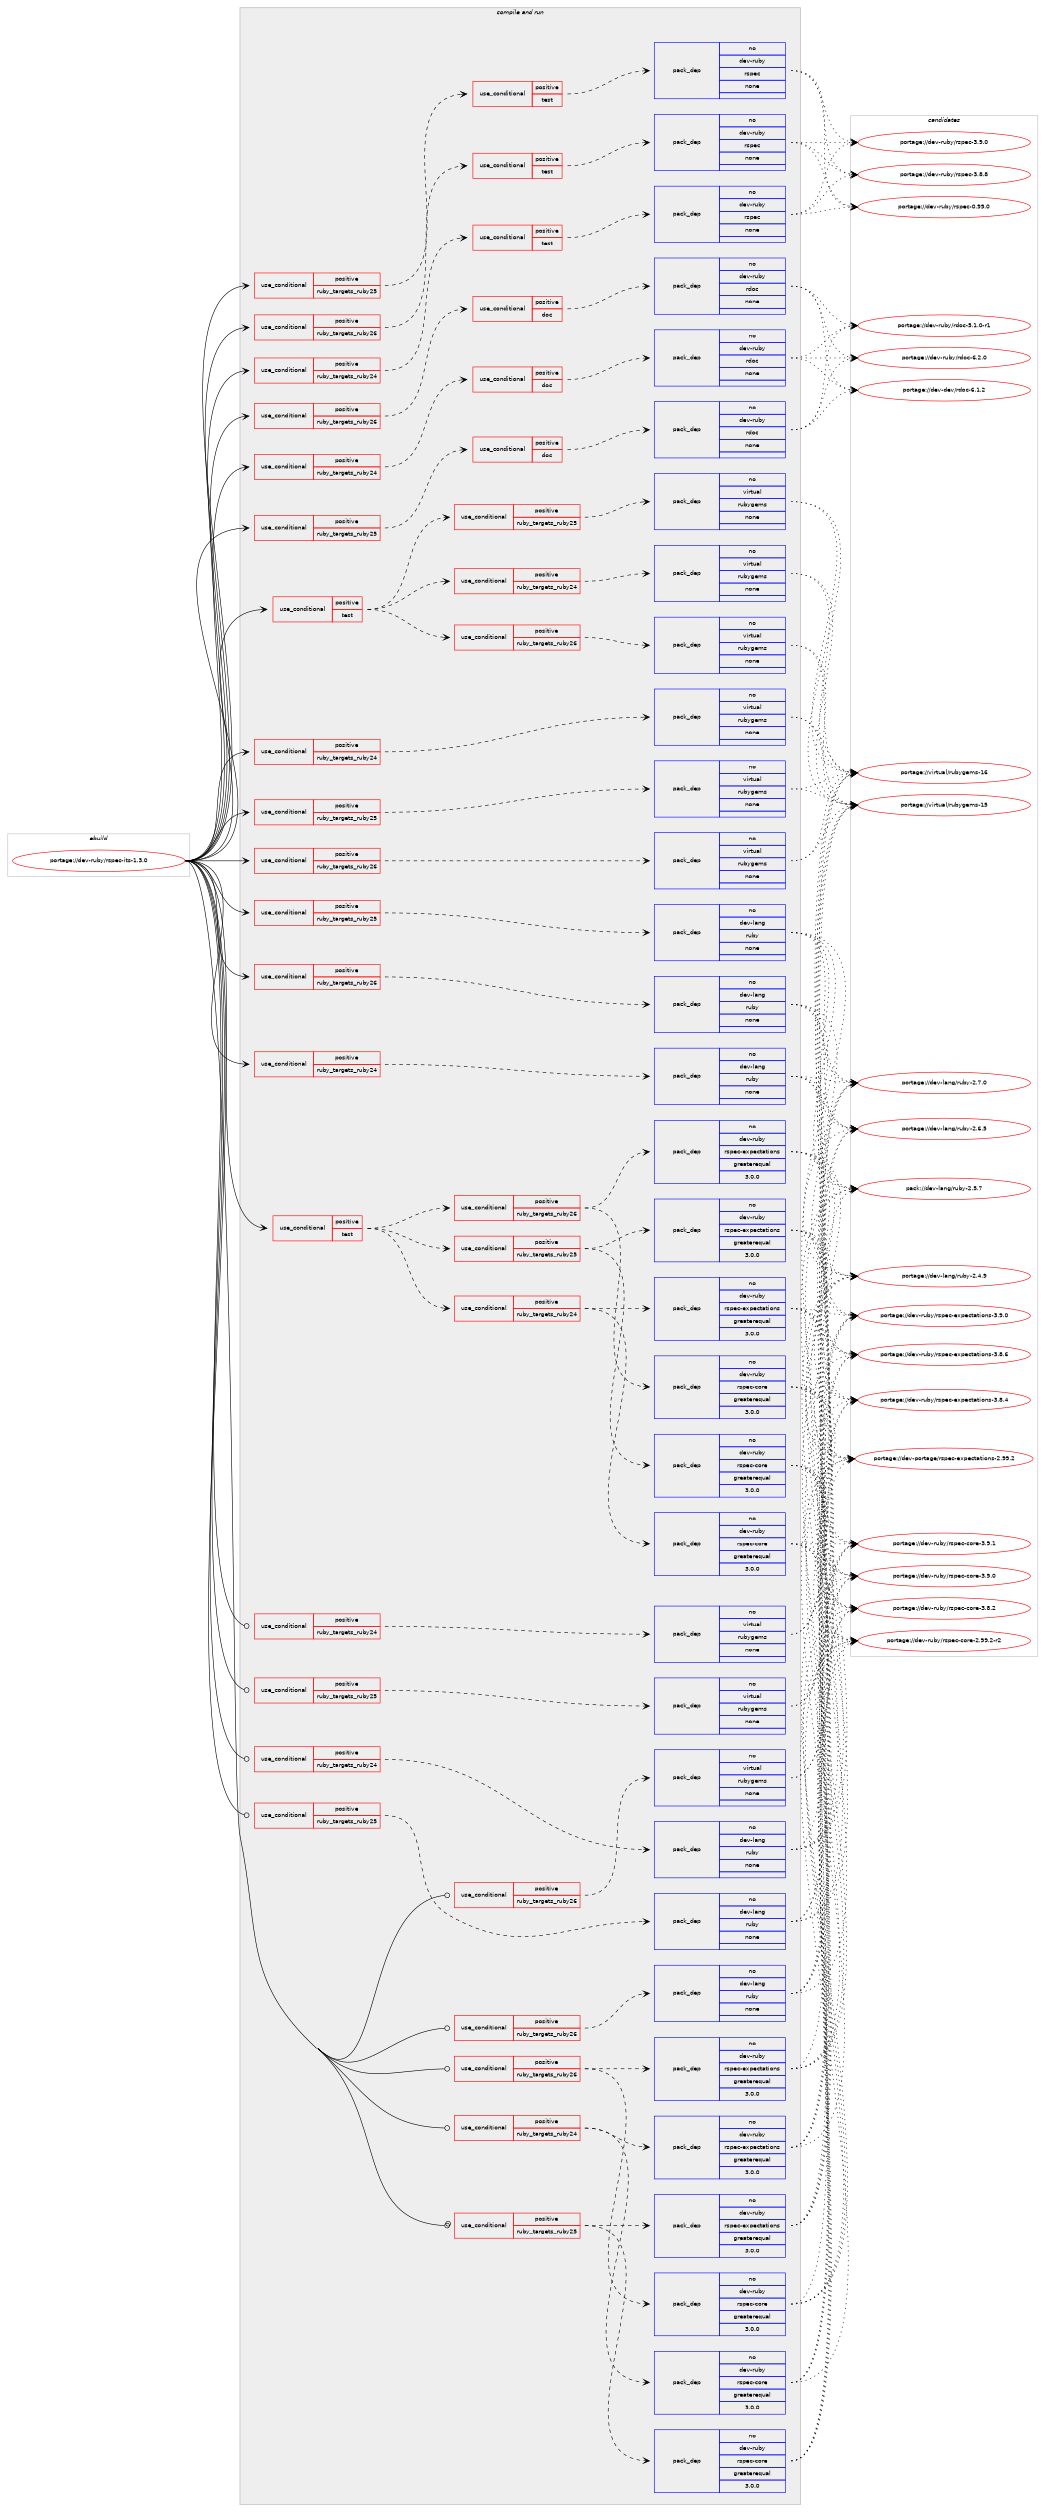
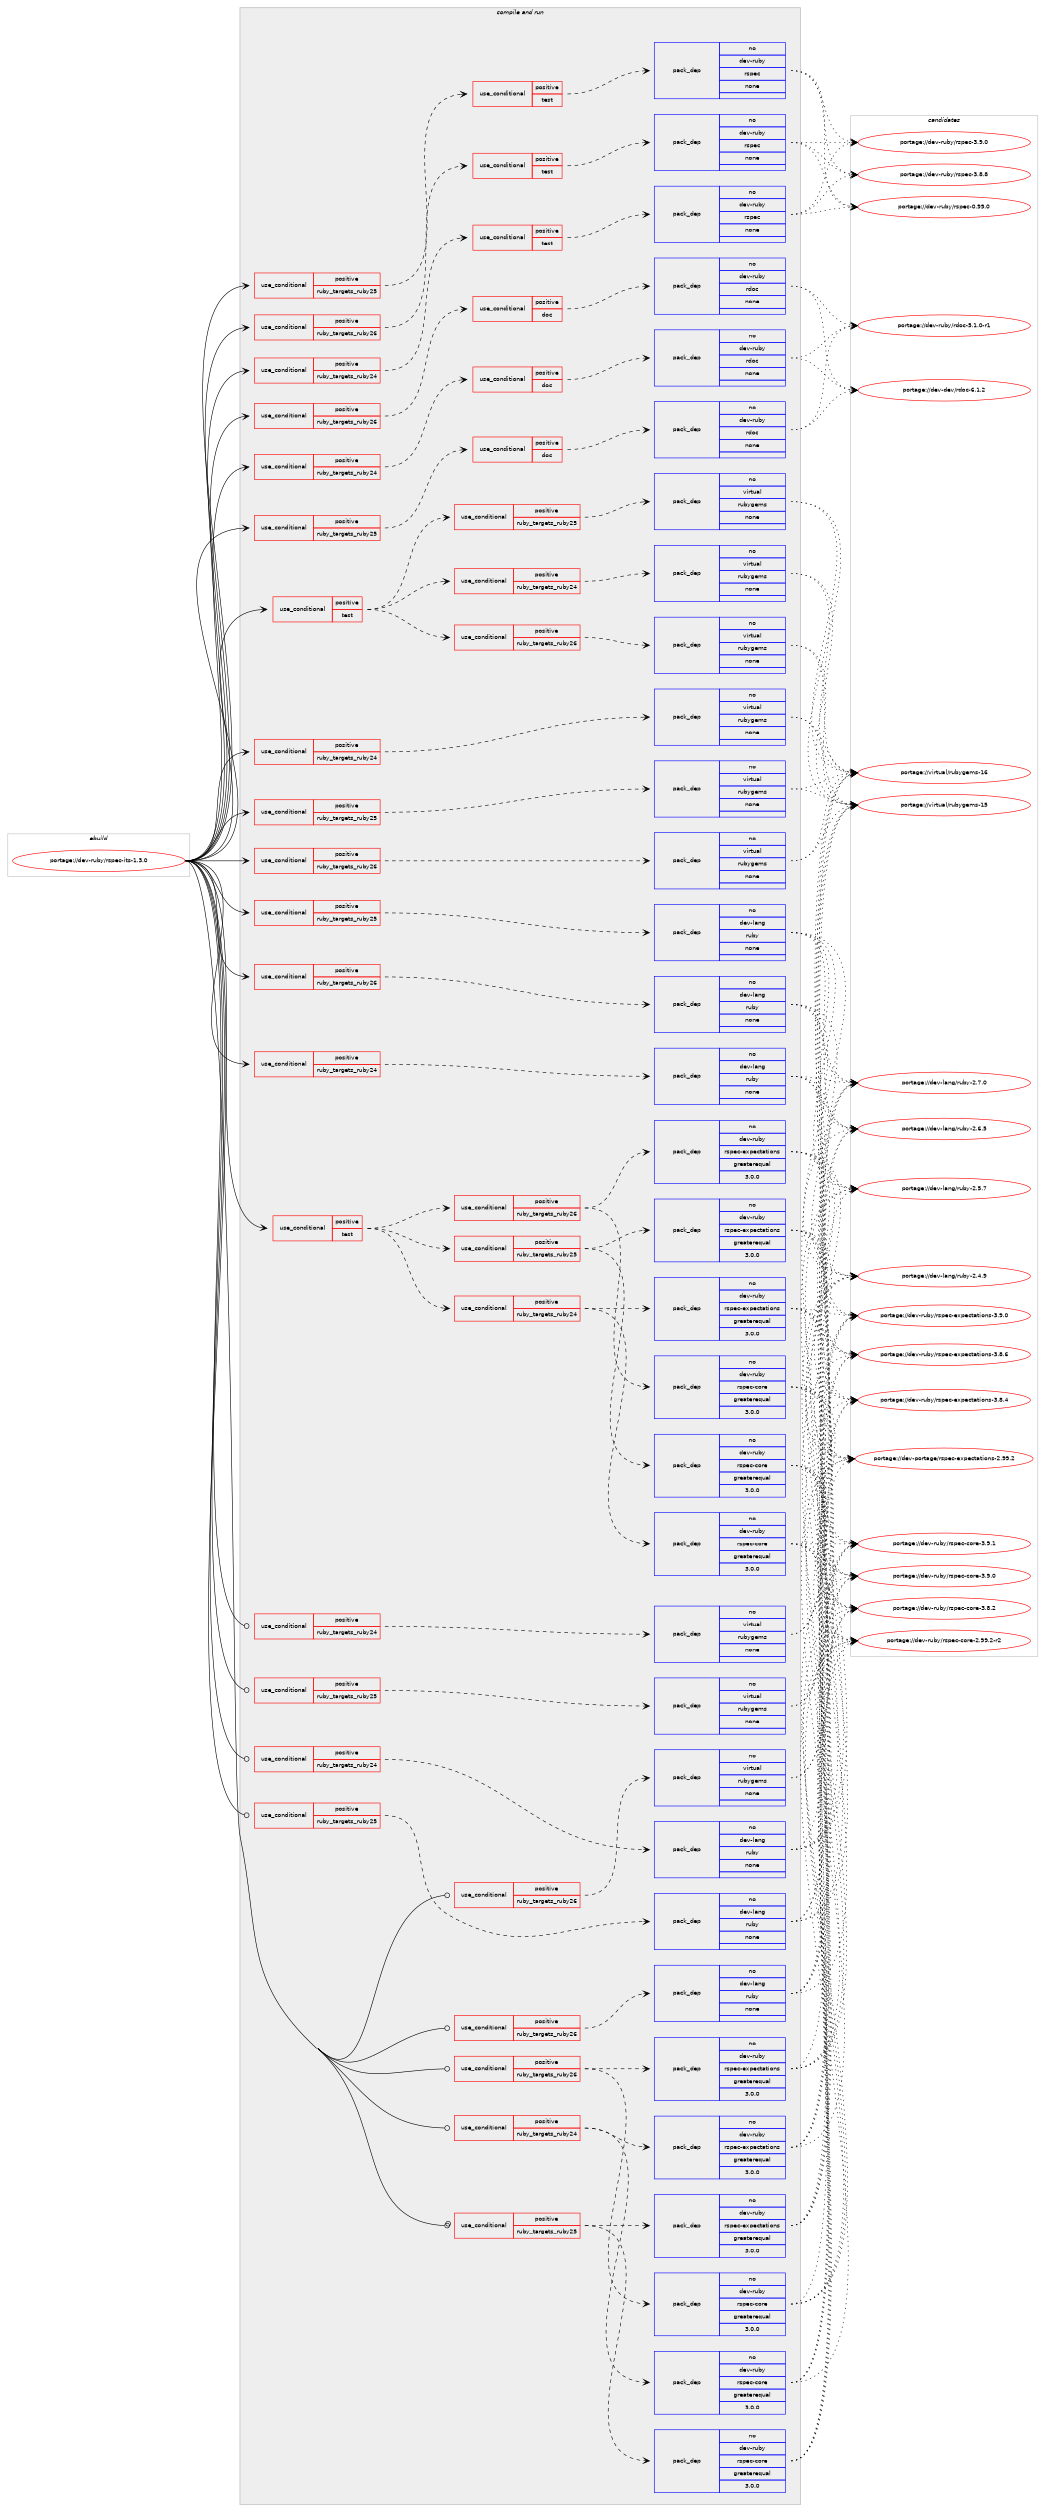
(944, 358) -> none
(944, 1189) -> (944, 1189)
